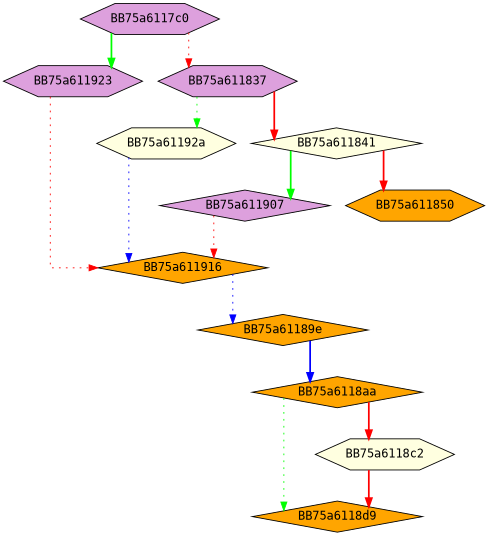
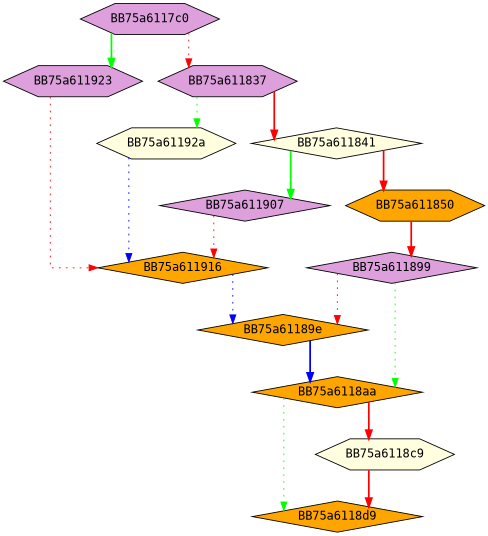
none -> (392, 268)
(385, 454) -> (385, 454)
